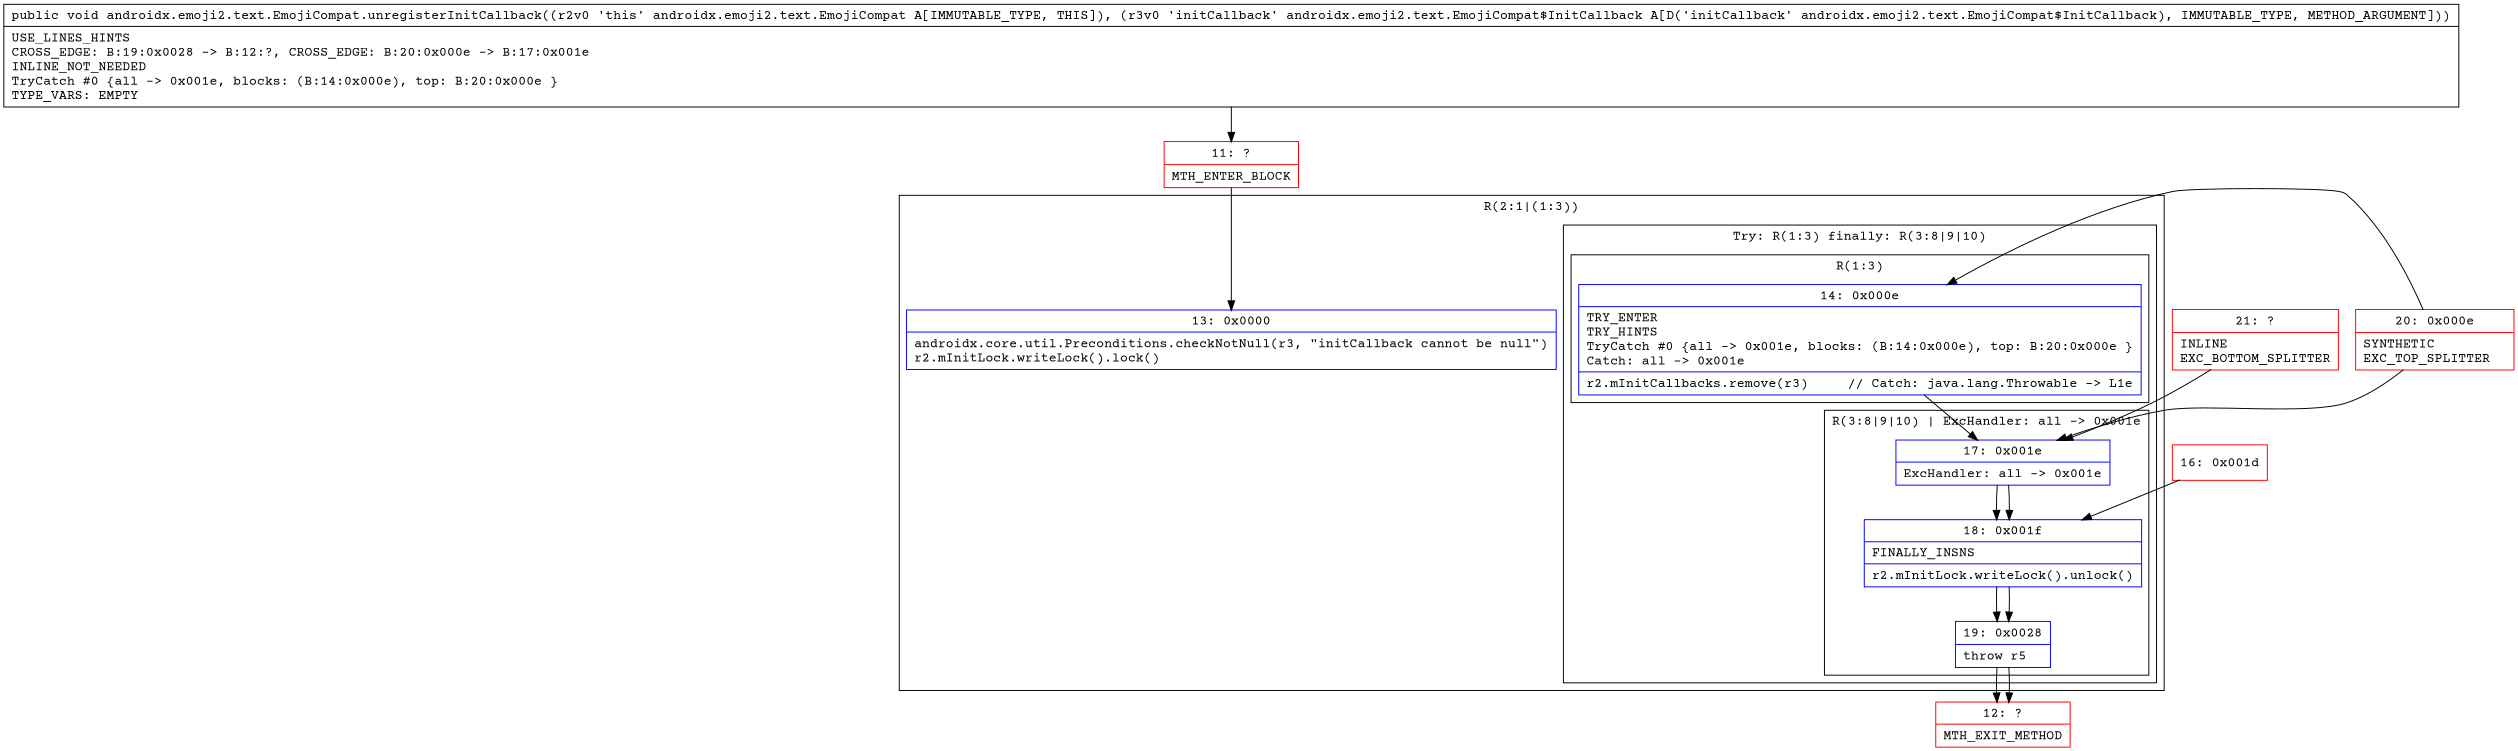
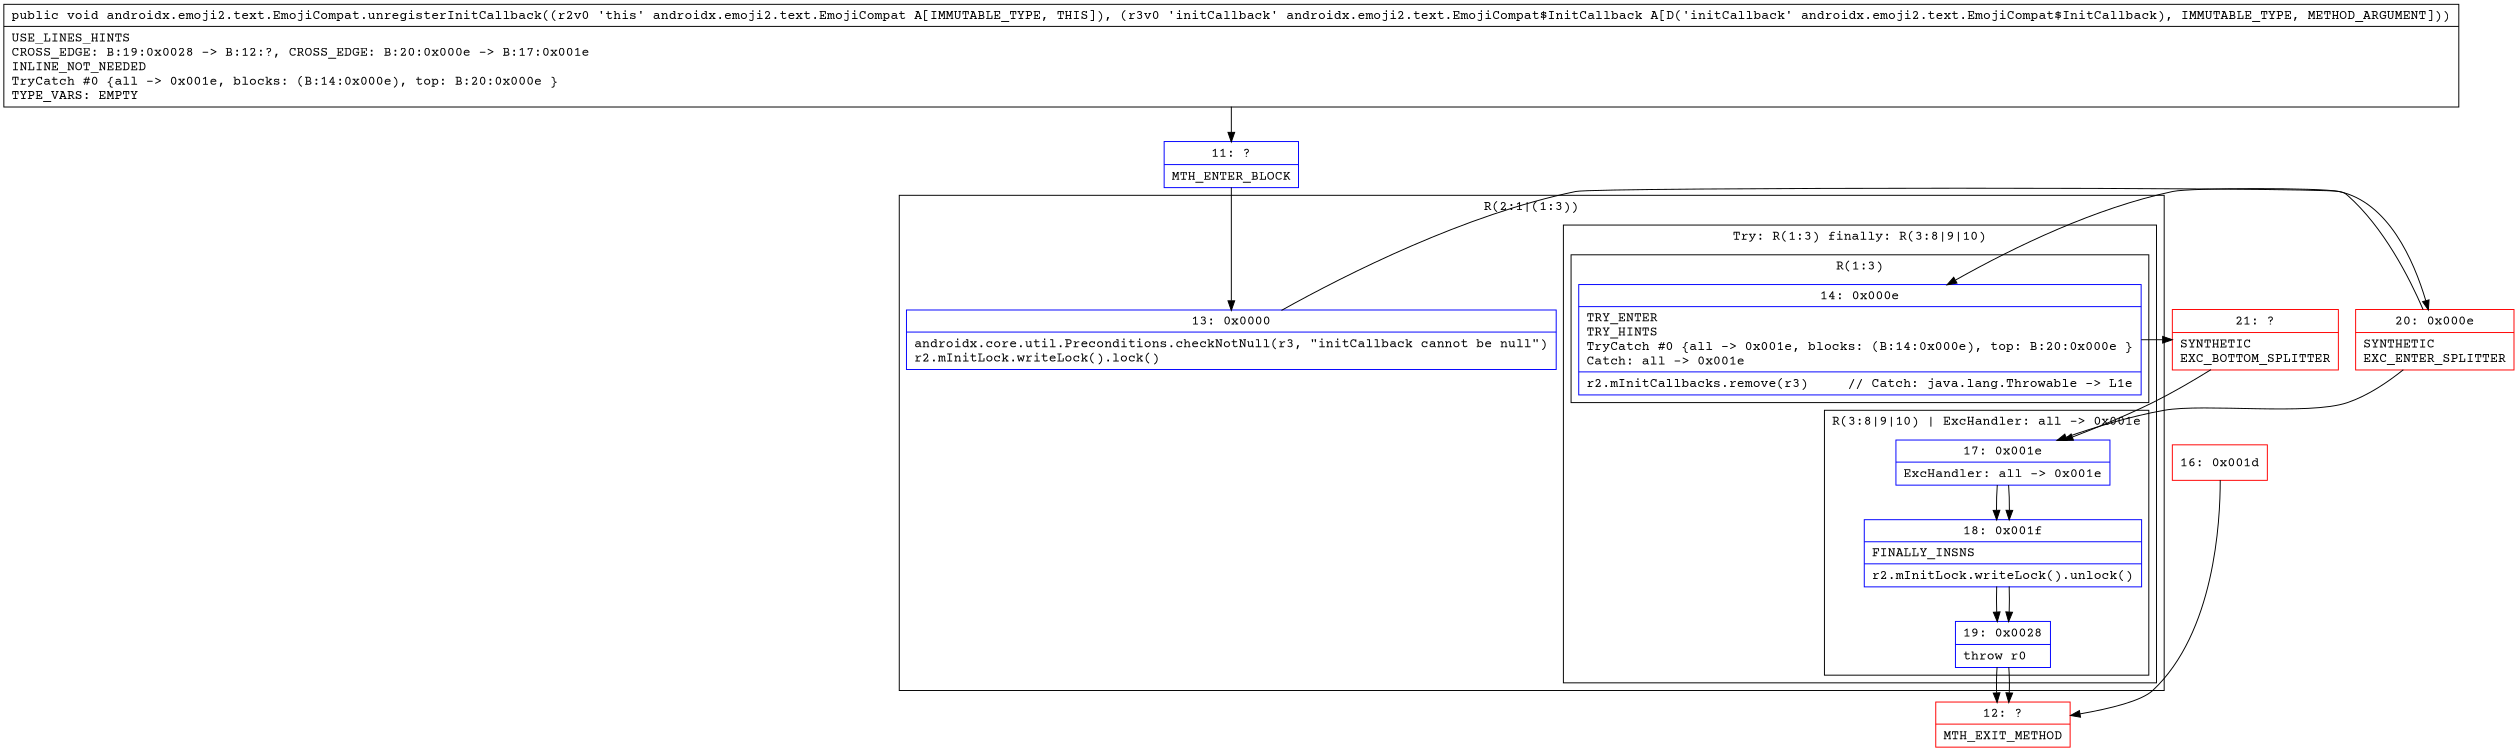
(1231, 165) -> (1231, 165)
none -> (1871, 188)
(2204, 344) -> (2216, 344)
(2427, 358) -> (2435, 358)
(1949, 416) -> (2152, 340)
(2135, 498) -> (2194, 629)
(1995, 655) -> (1995, 655)
